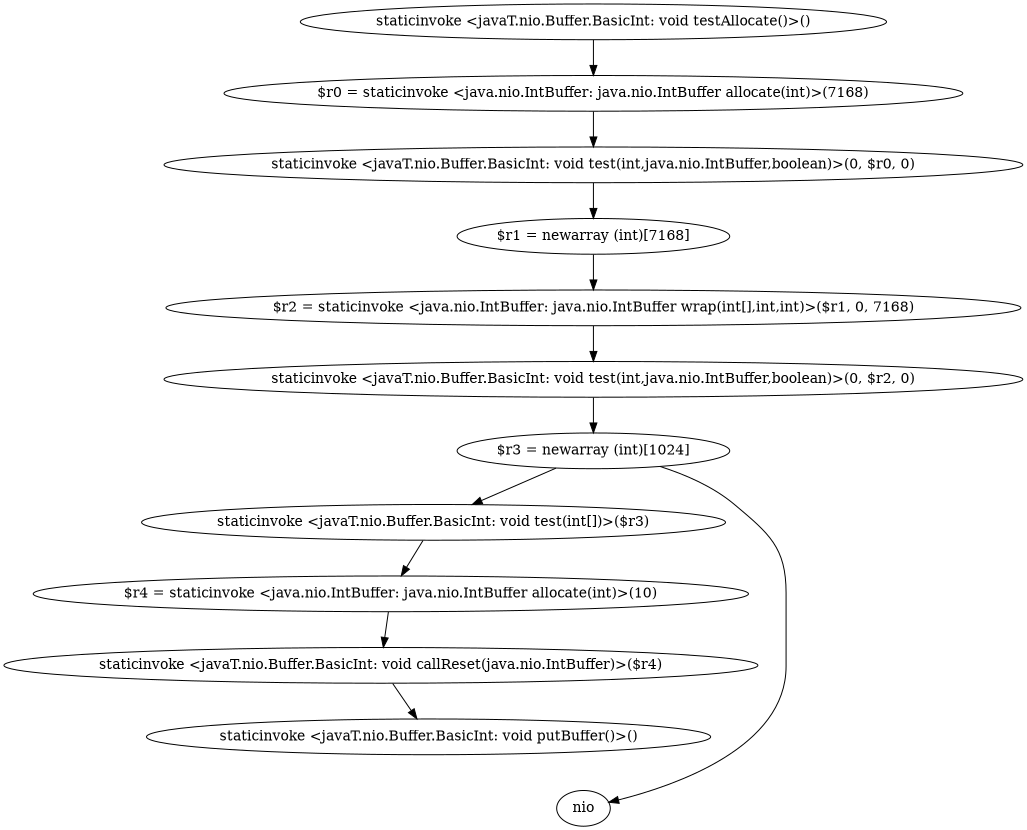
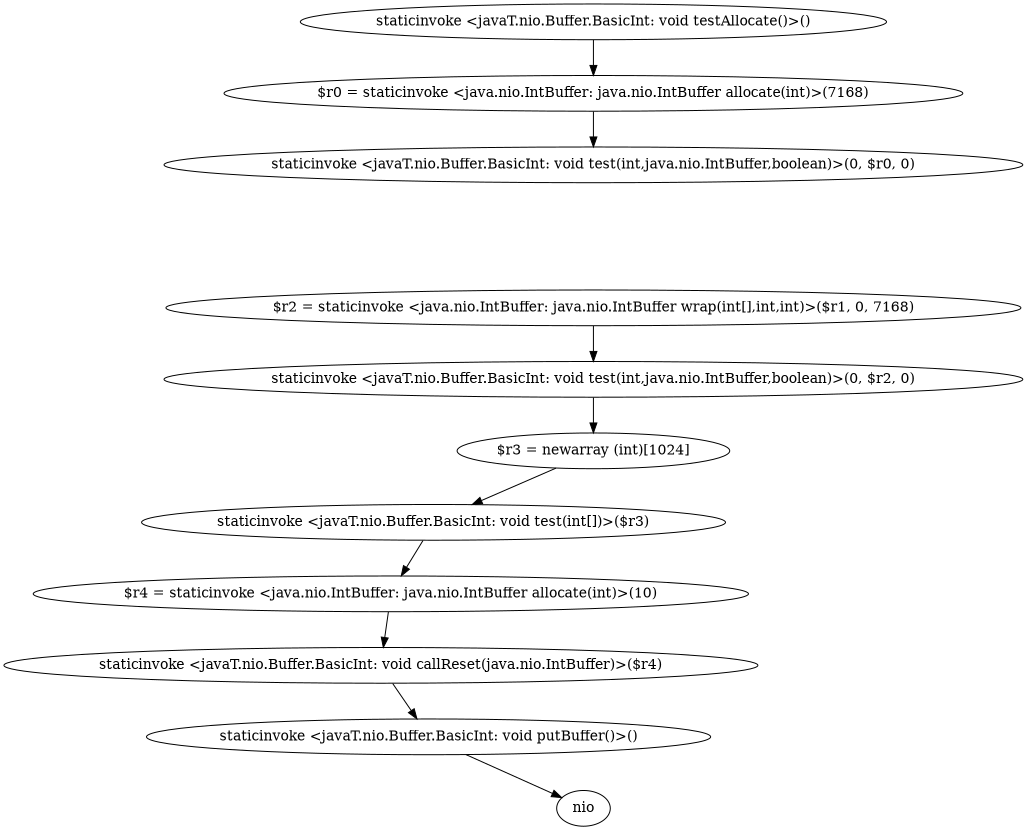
(593, 236) -> none
(786, 649) -> (509, 774)
